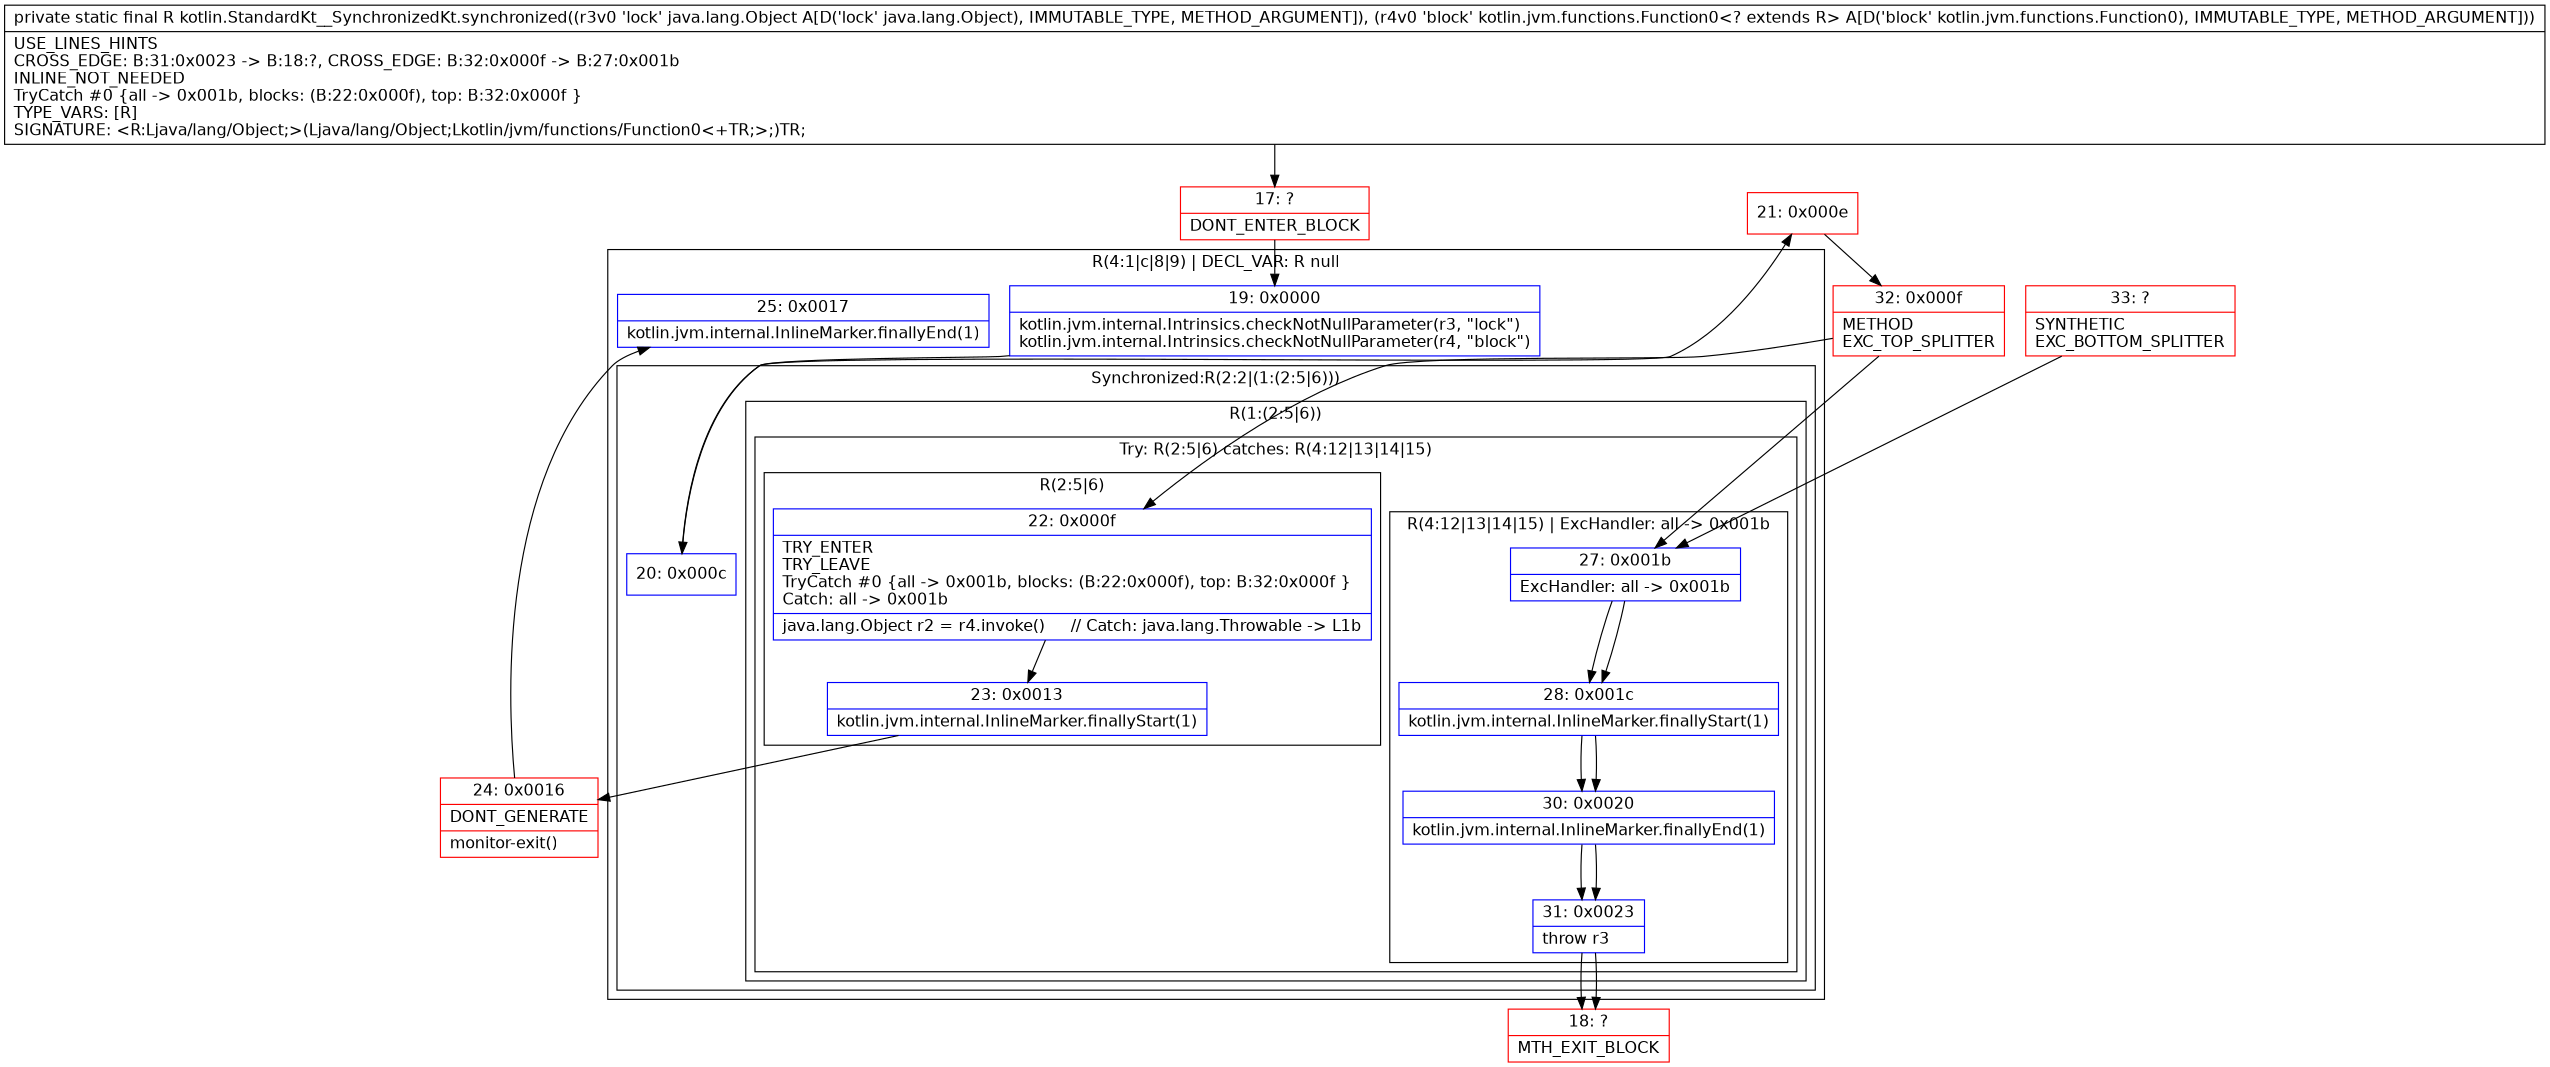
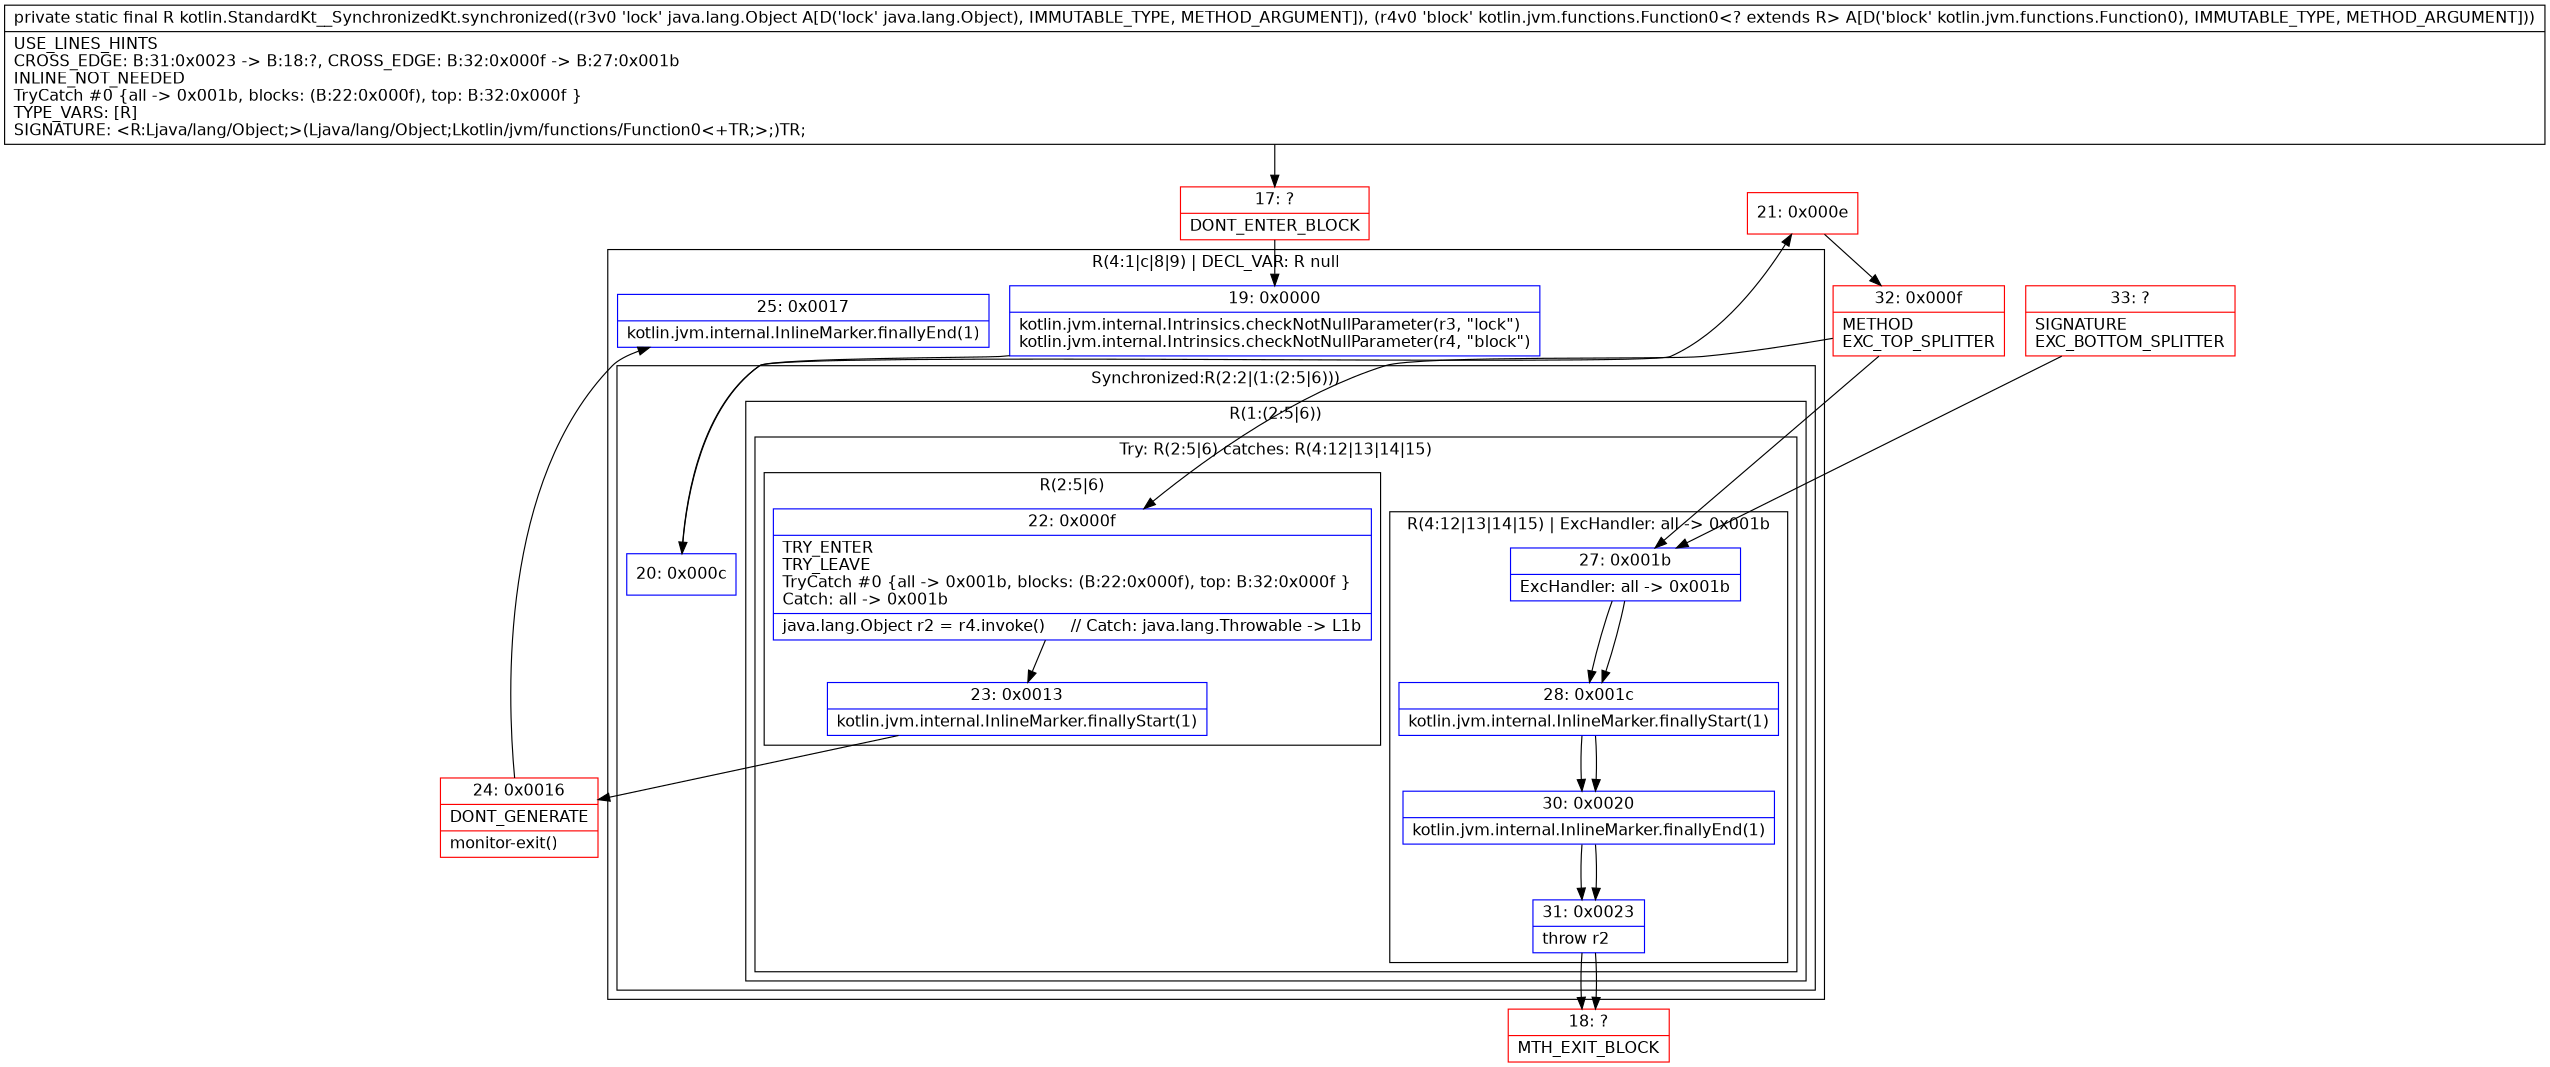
(2080, 325) -> (2082, 325)
(1576, 939) -> (1576, 939)
